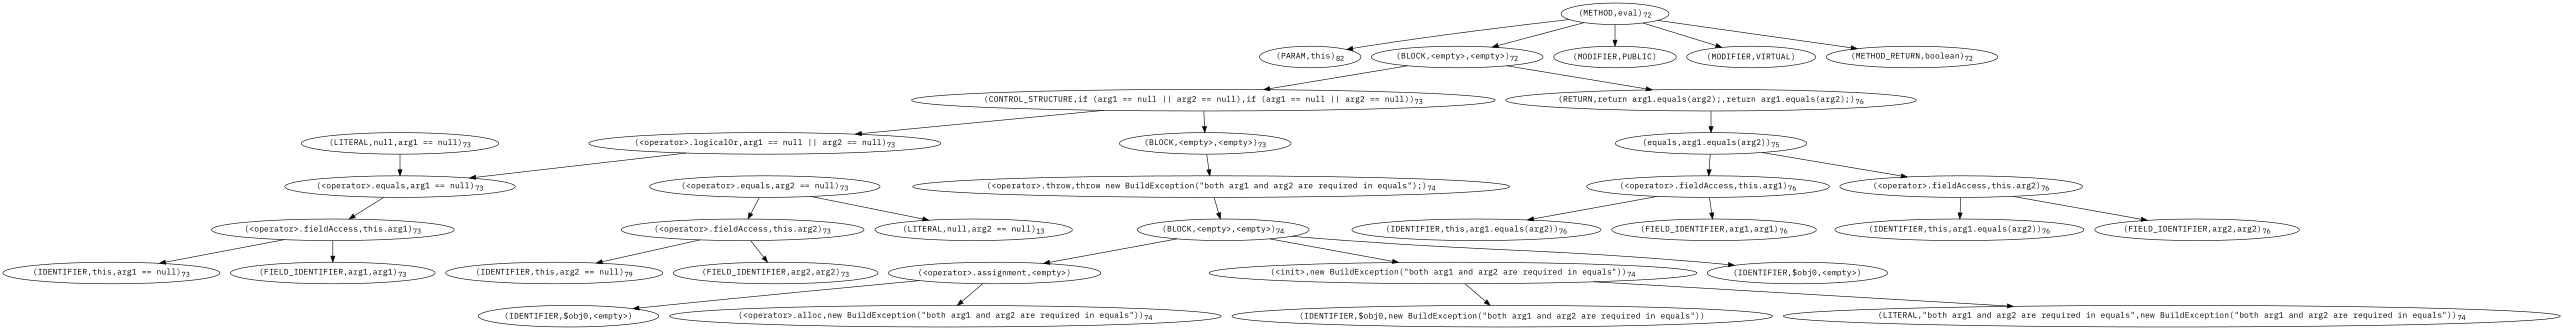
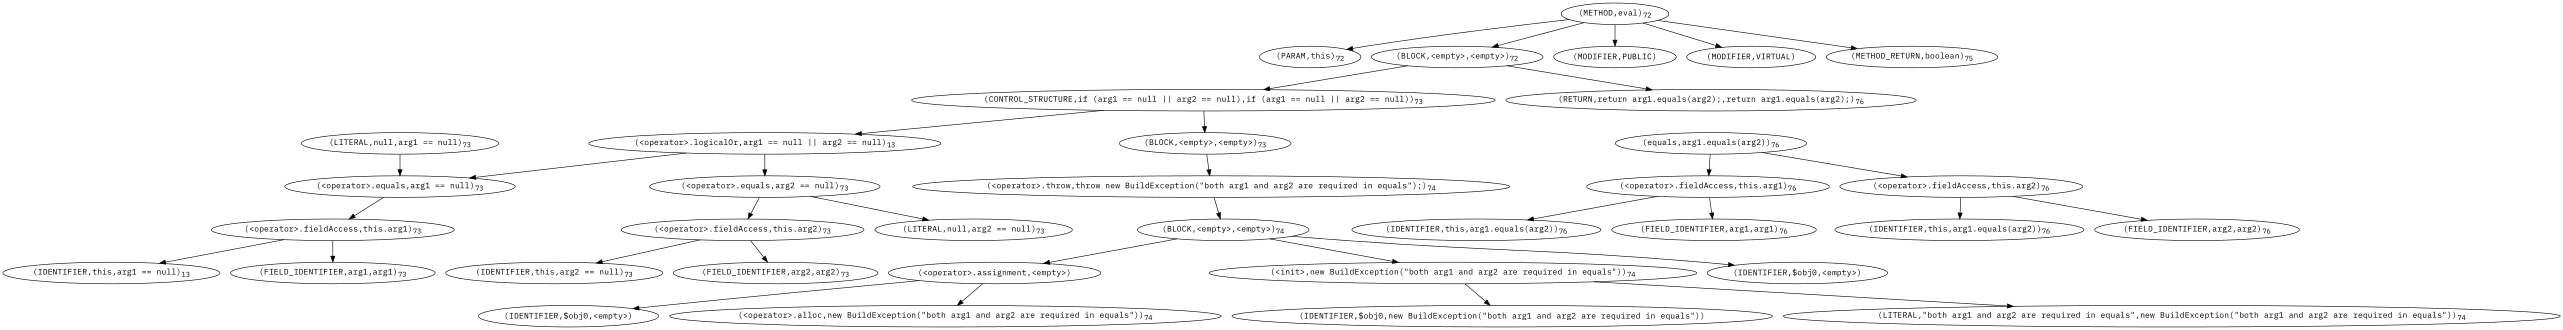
(1340, 56) -> (1340, 56)
(1969, 56) -> (1969, 56)
(1711, 119) -> none
(891, 143) -> (891, 143)
(1776, 143) -> (1776, 143)
none -> (765, 162)
(1041, 229) -> (1041, 229)
(186, 272) -> (186, 272)
(629, 272) -> (629, 272)
